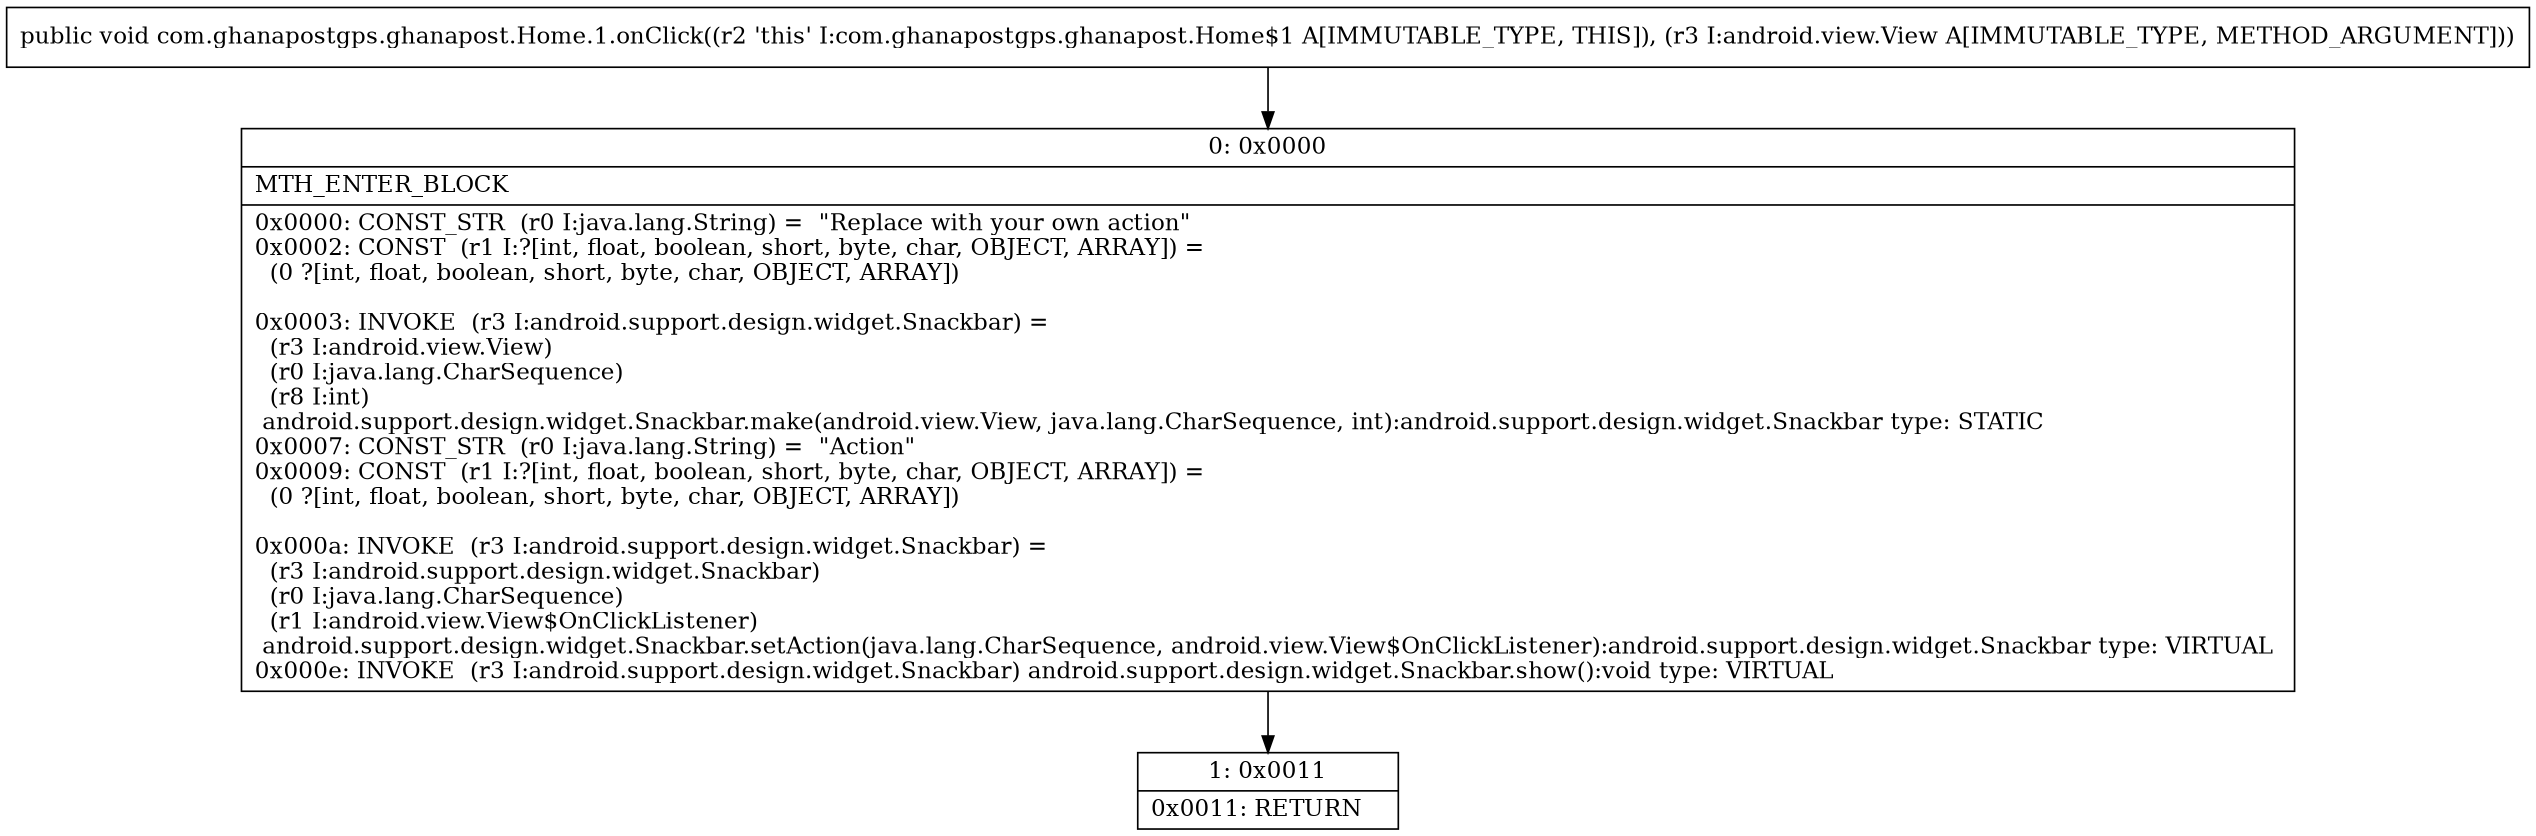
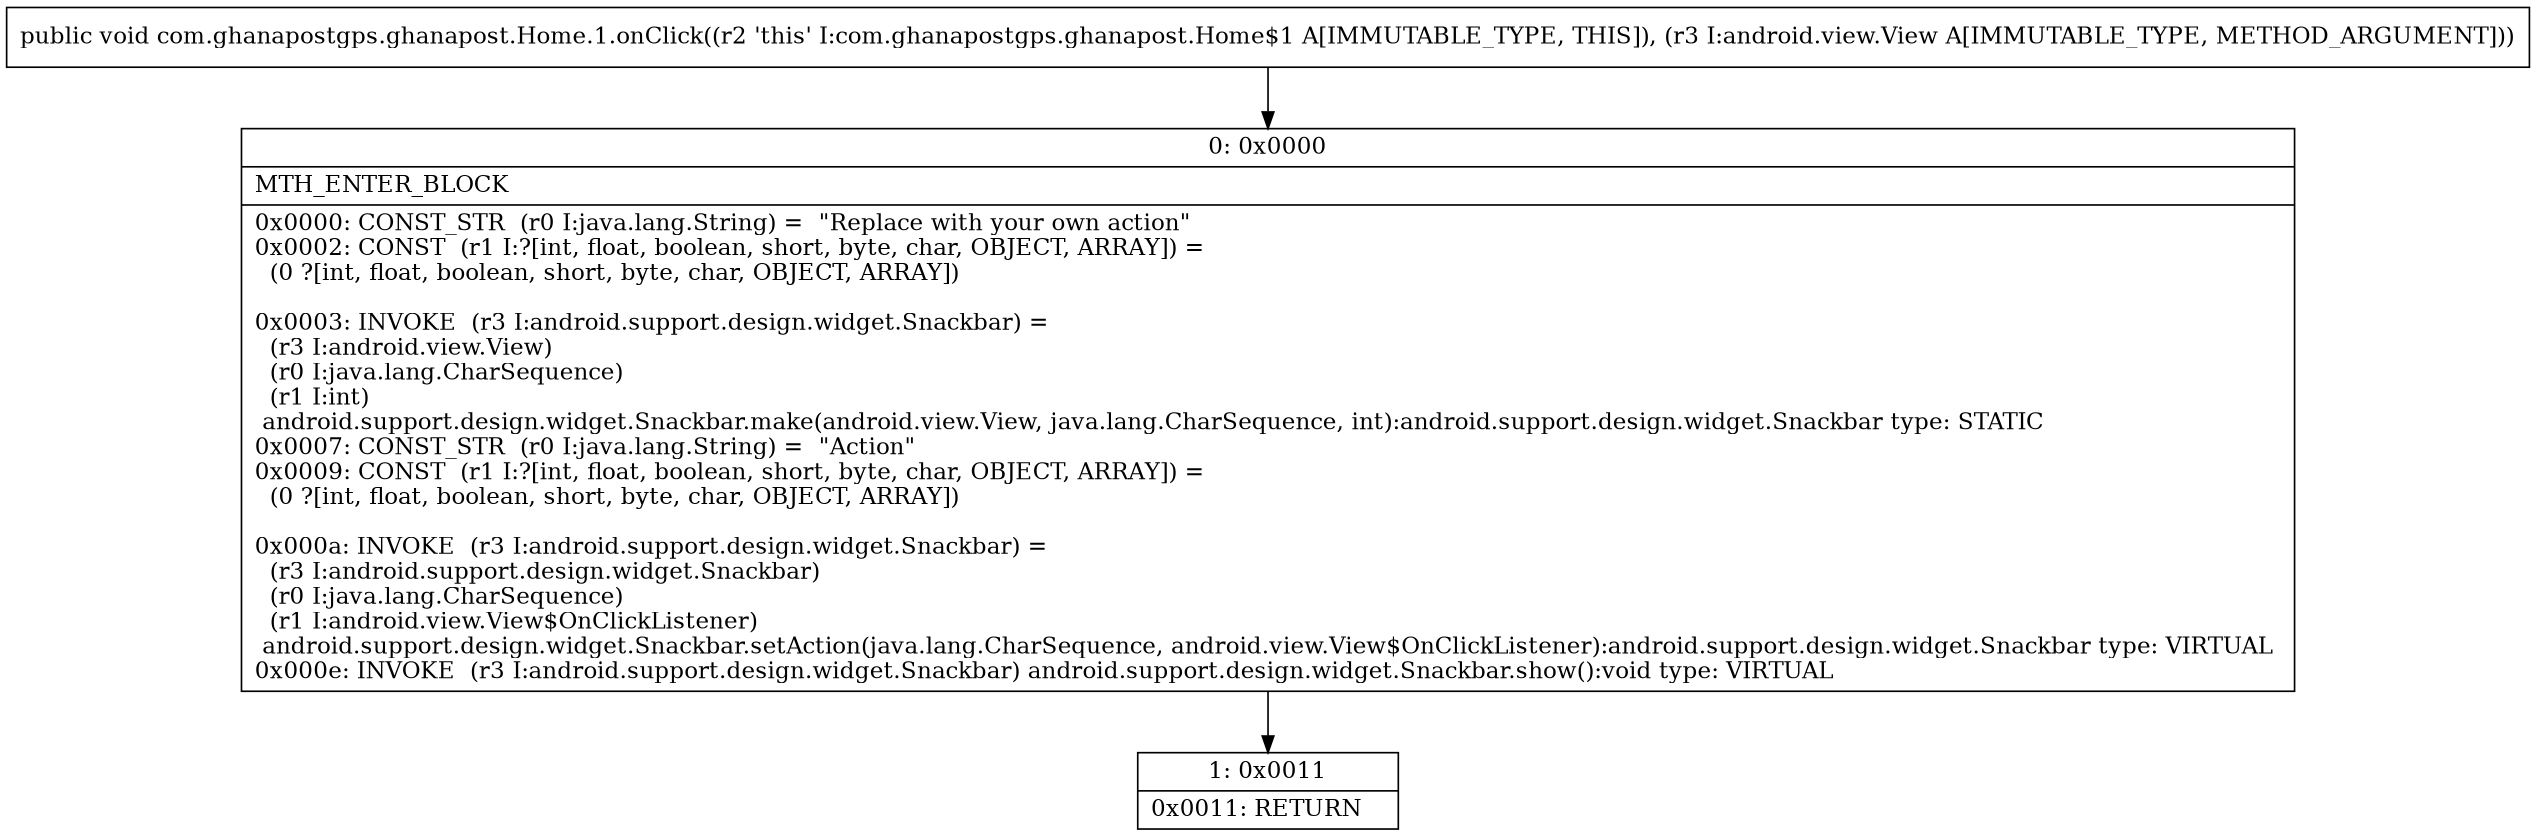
(313, 398) -> (313, 398)
